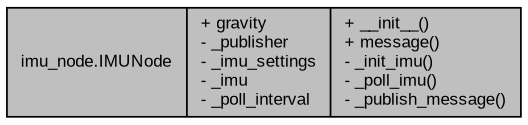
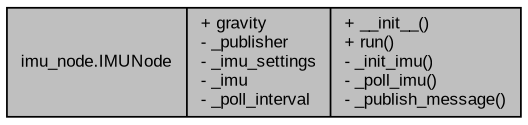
(392, 42) -> (369, 42)
